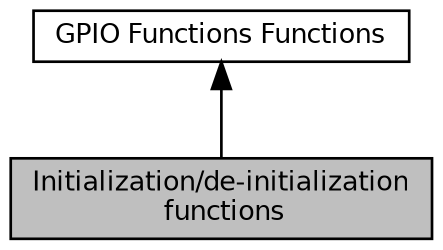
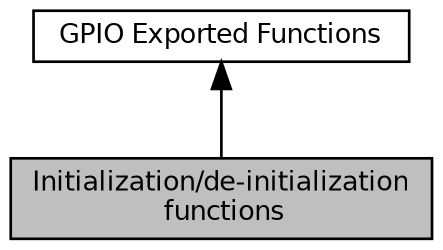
(221, 36) -> (221, 36)
